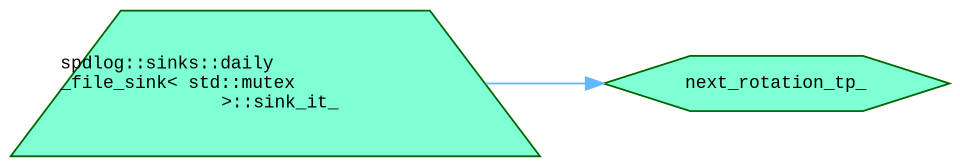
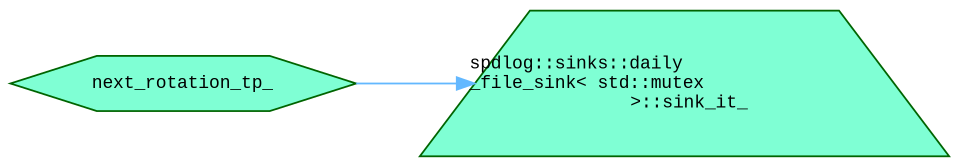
(536, 83) -> (406, 83)
